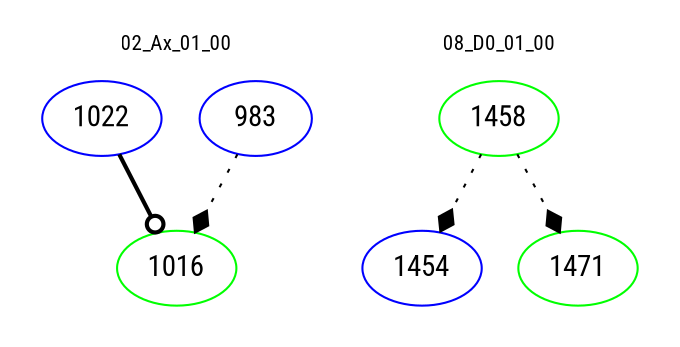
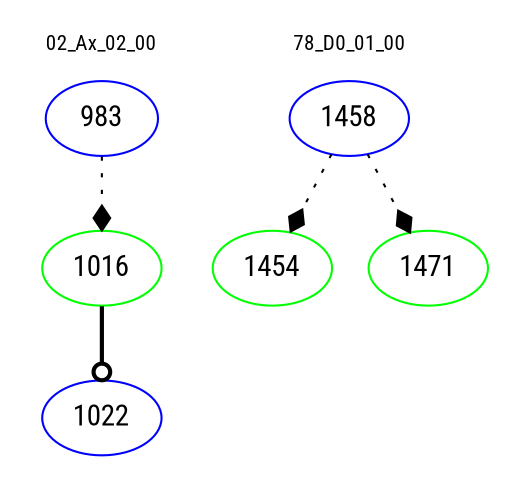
(177, 45) -> (102, 45)
(500, 45) -> (350, 45)
(499, 119) -> (349, 119)
(135, 185) -> (102, 335)
(422, 268) -> (272, 268)
